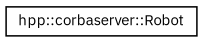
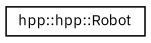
(102, 21) -> (76, 21)
